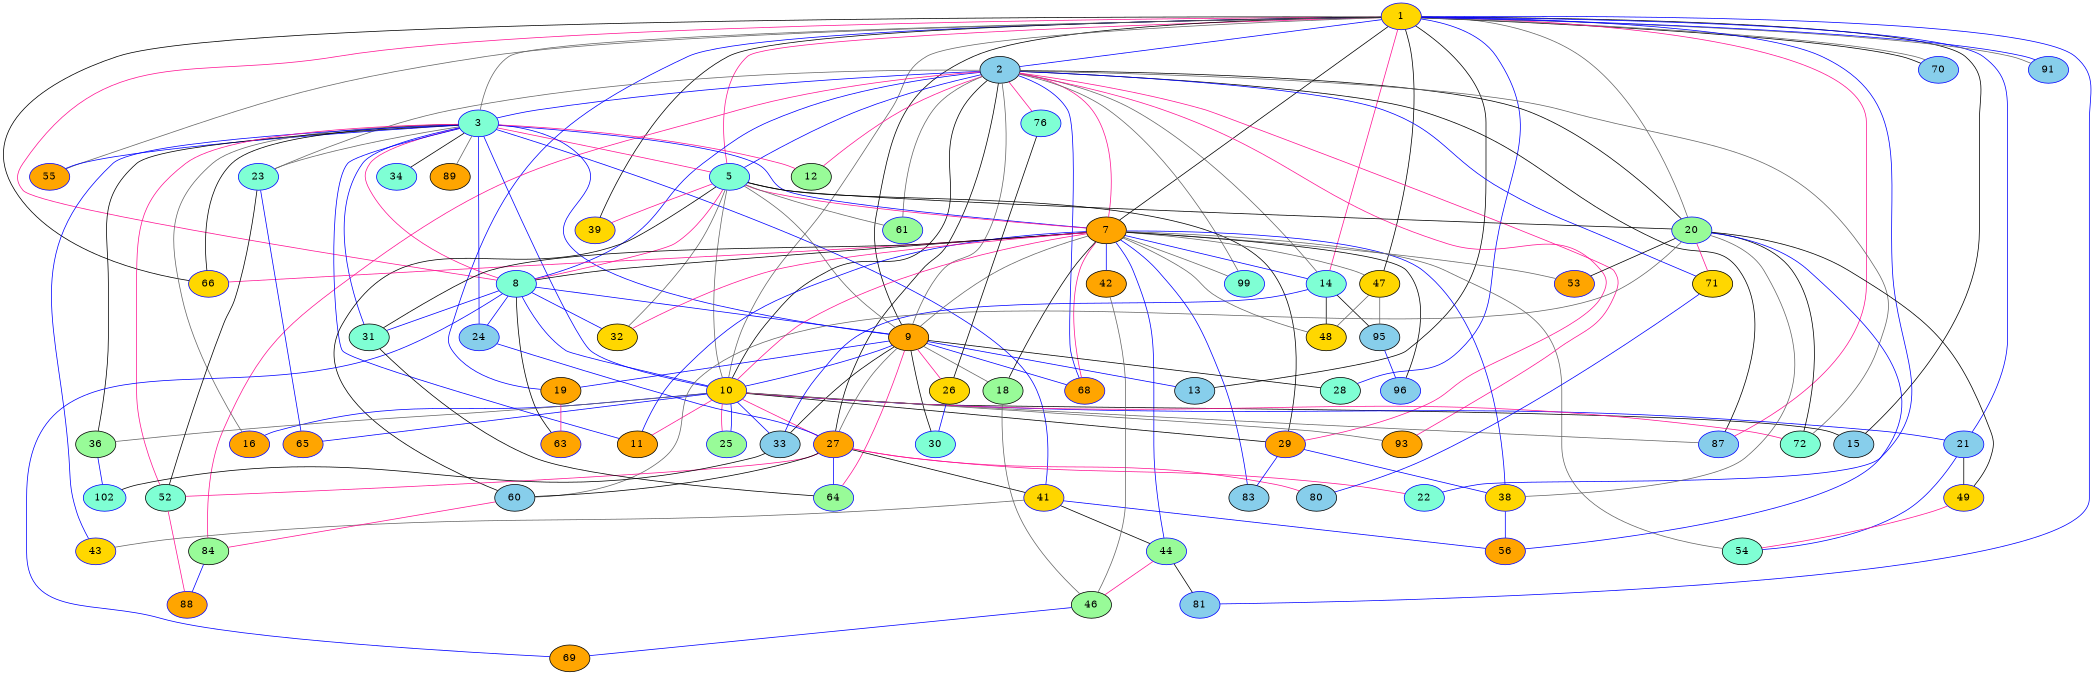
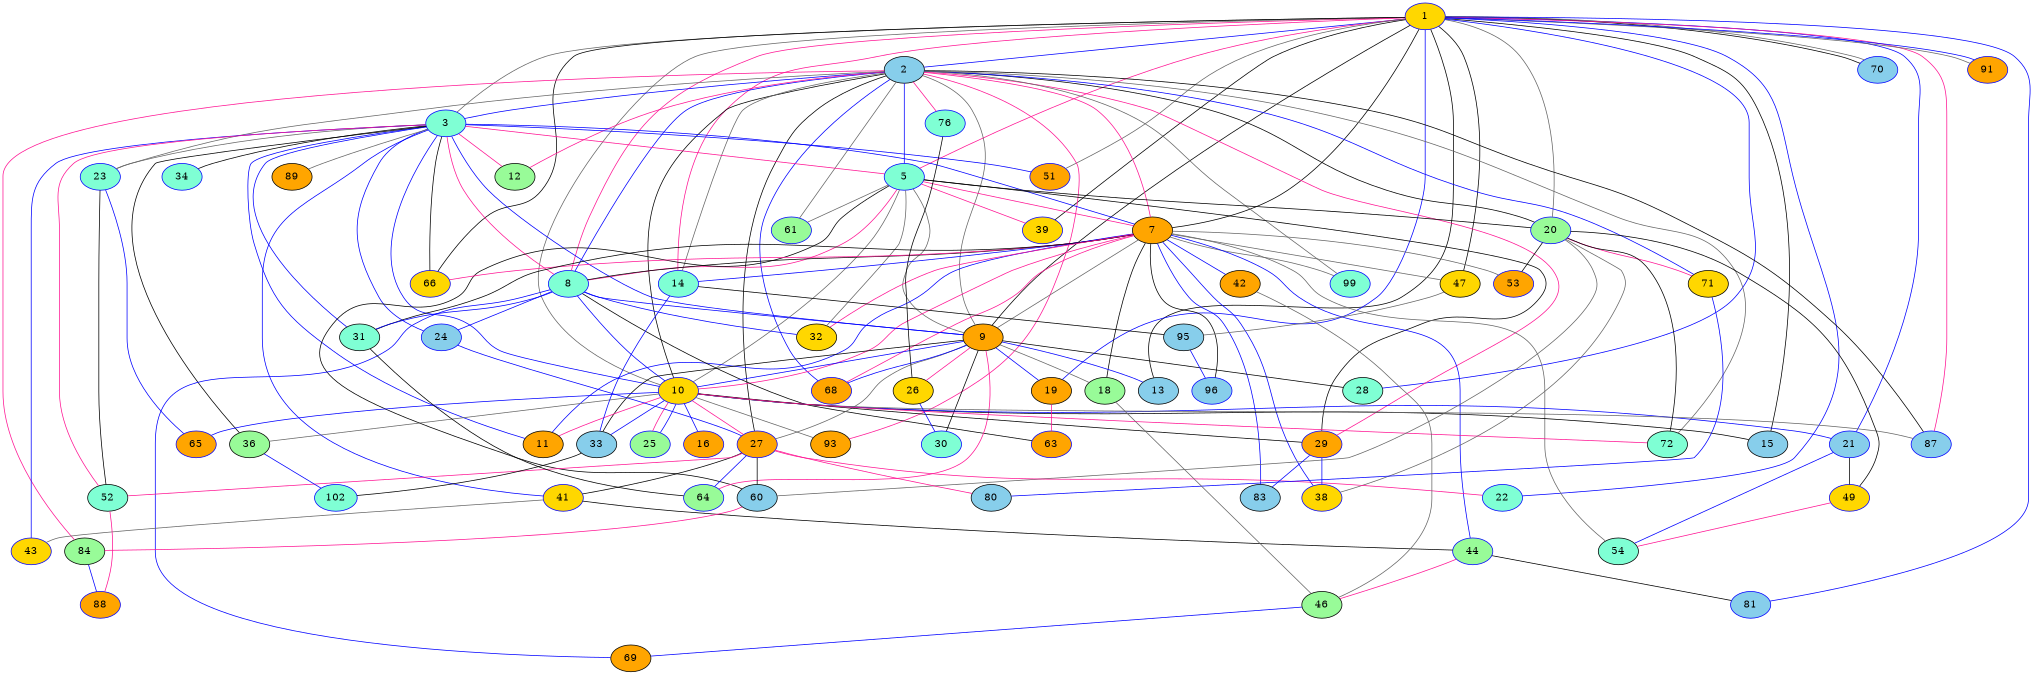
(2048, 70) -> (1988, 70)
(50, 177) -> (1050, 177)
(197, 179) -> none
(1326, 337) -> none
(1505, 551) -> none
